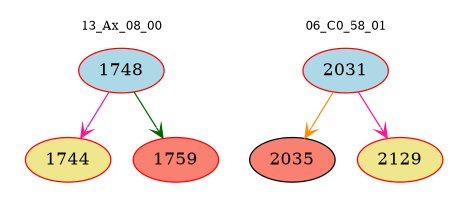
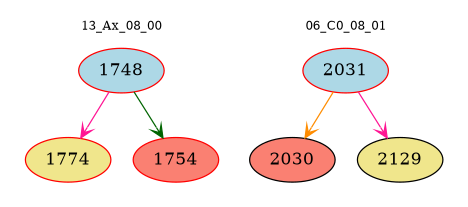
(346, 27) -> (346, 27)
(68, 160) -> (68, 160)
(176, 160) -> (176, 160)
(292, 160) -> (292, 160)
(400, 160) -> (400, 160)
